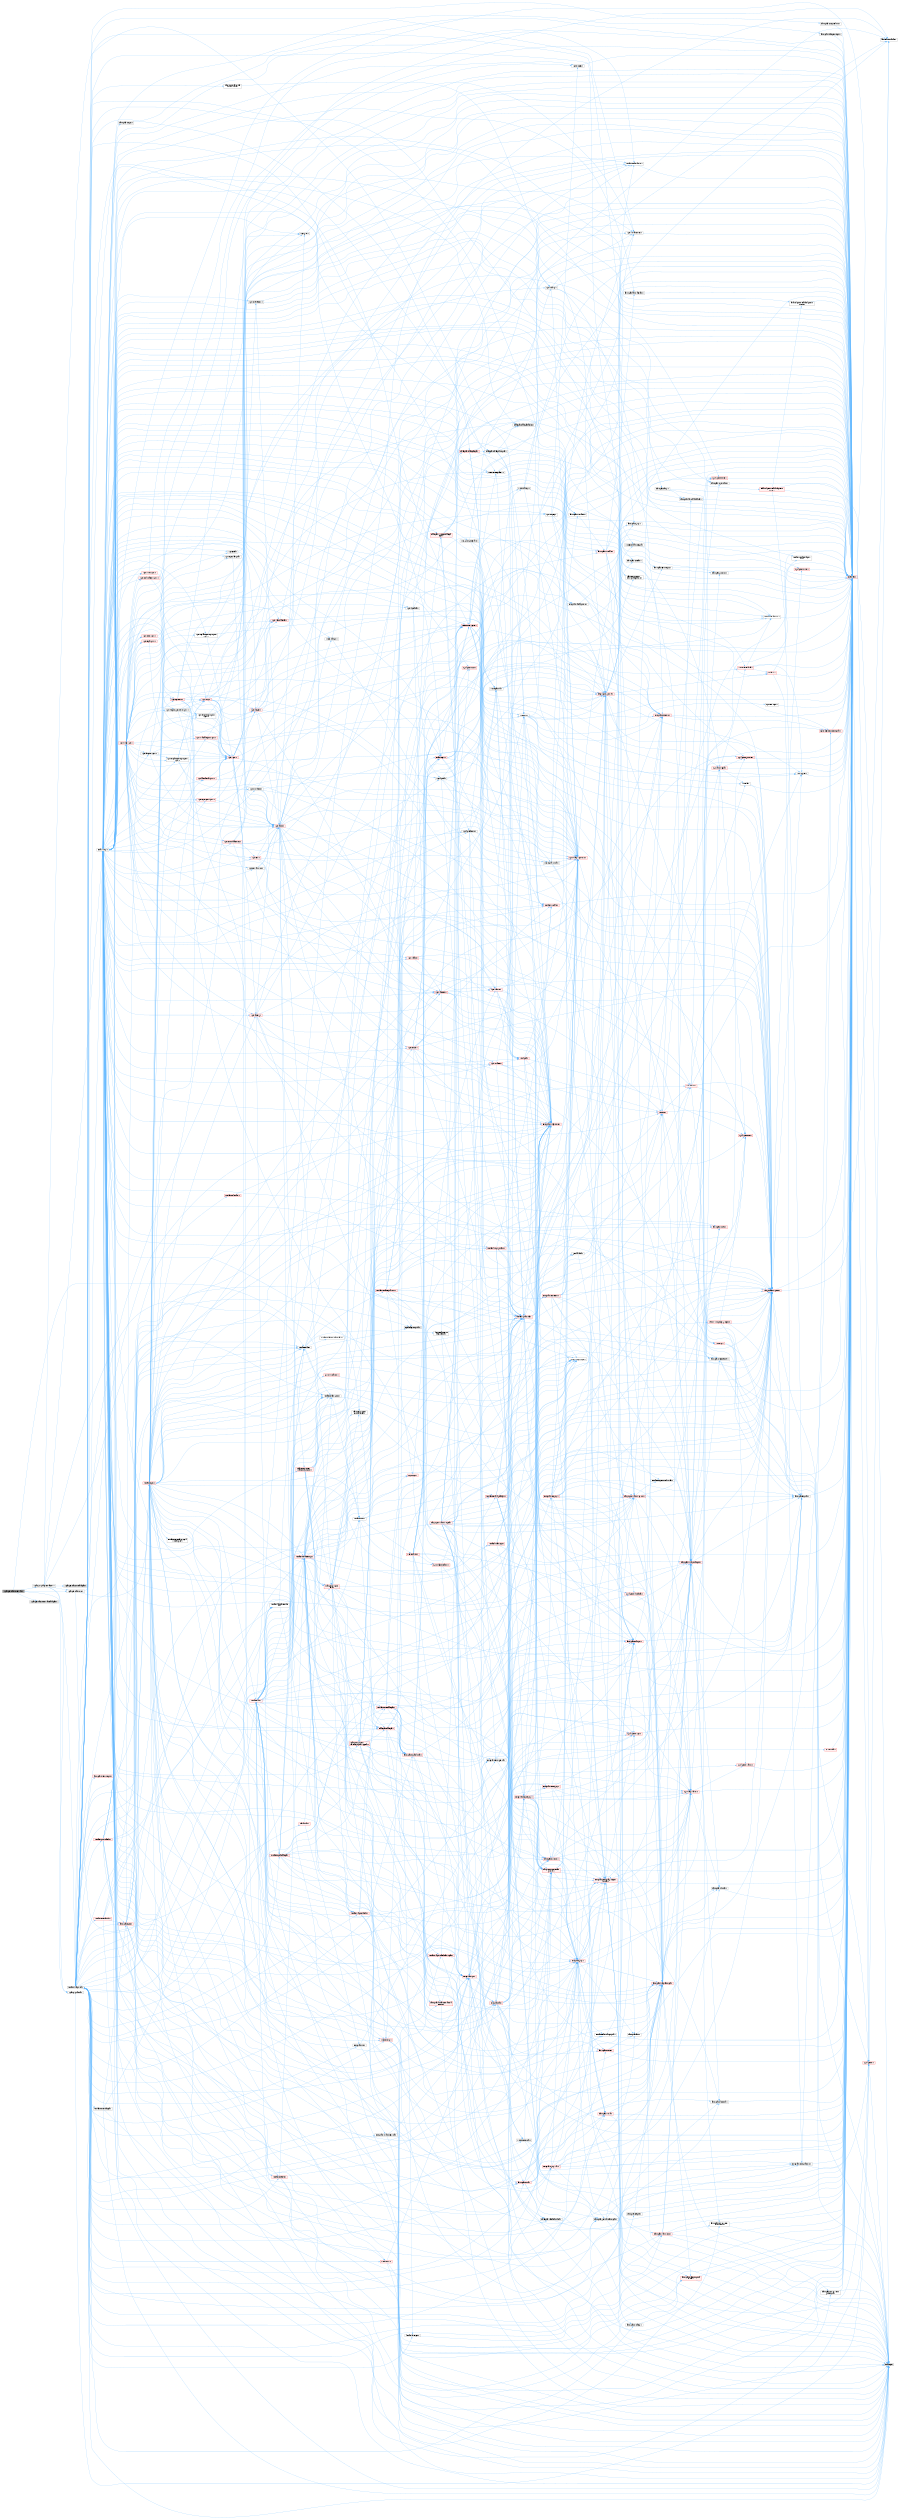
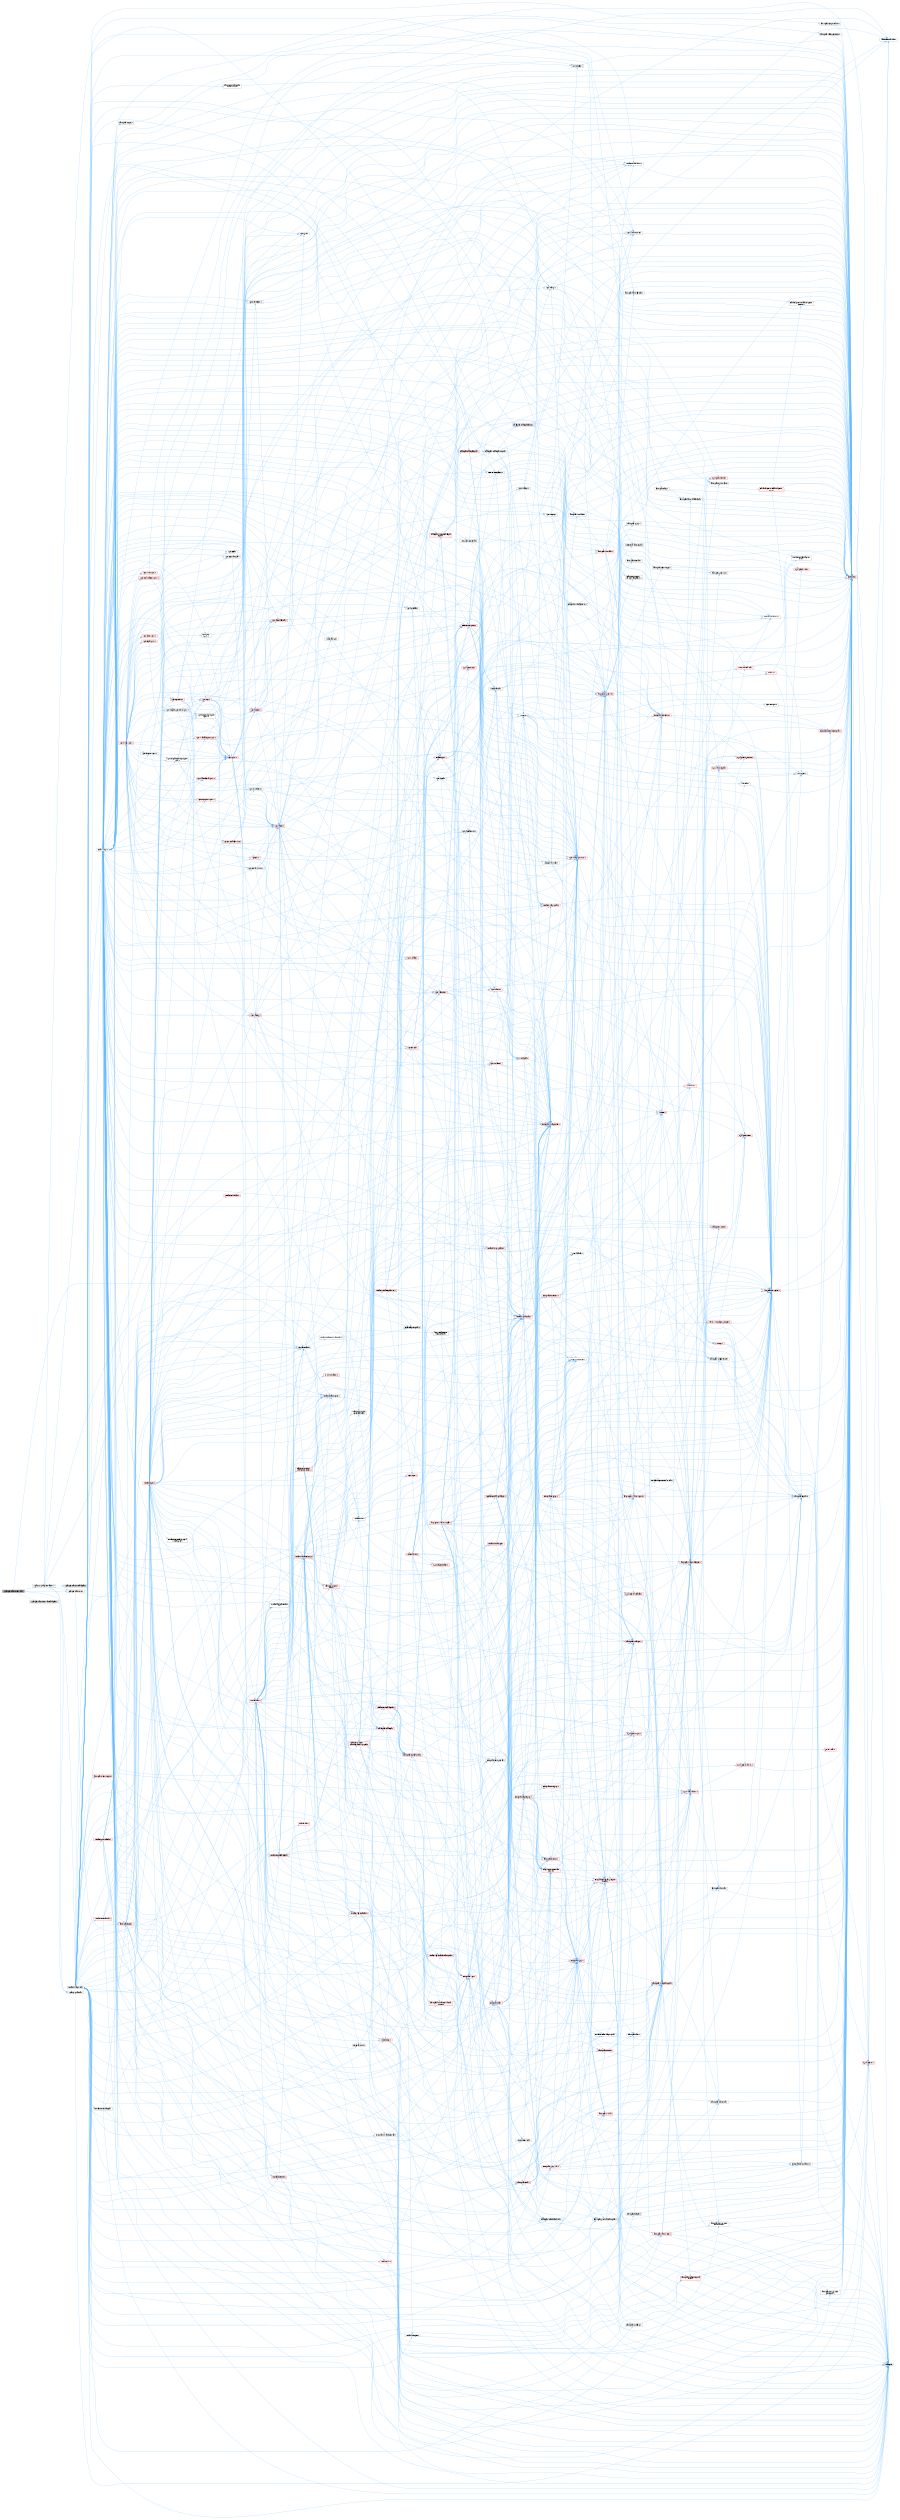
(206, 636) -> (206, 635)
(551, 905) -> (551, 905)
